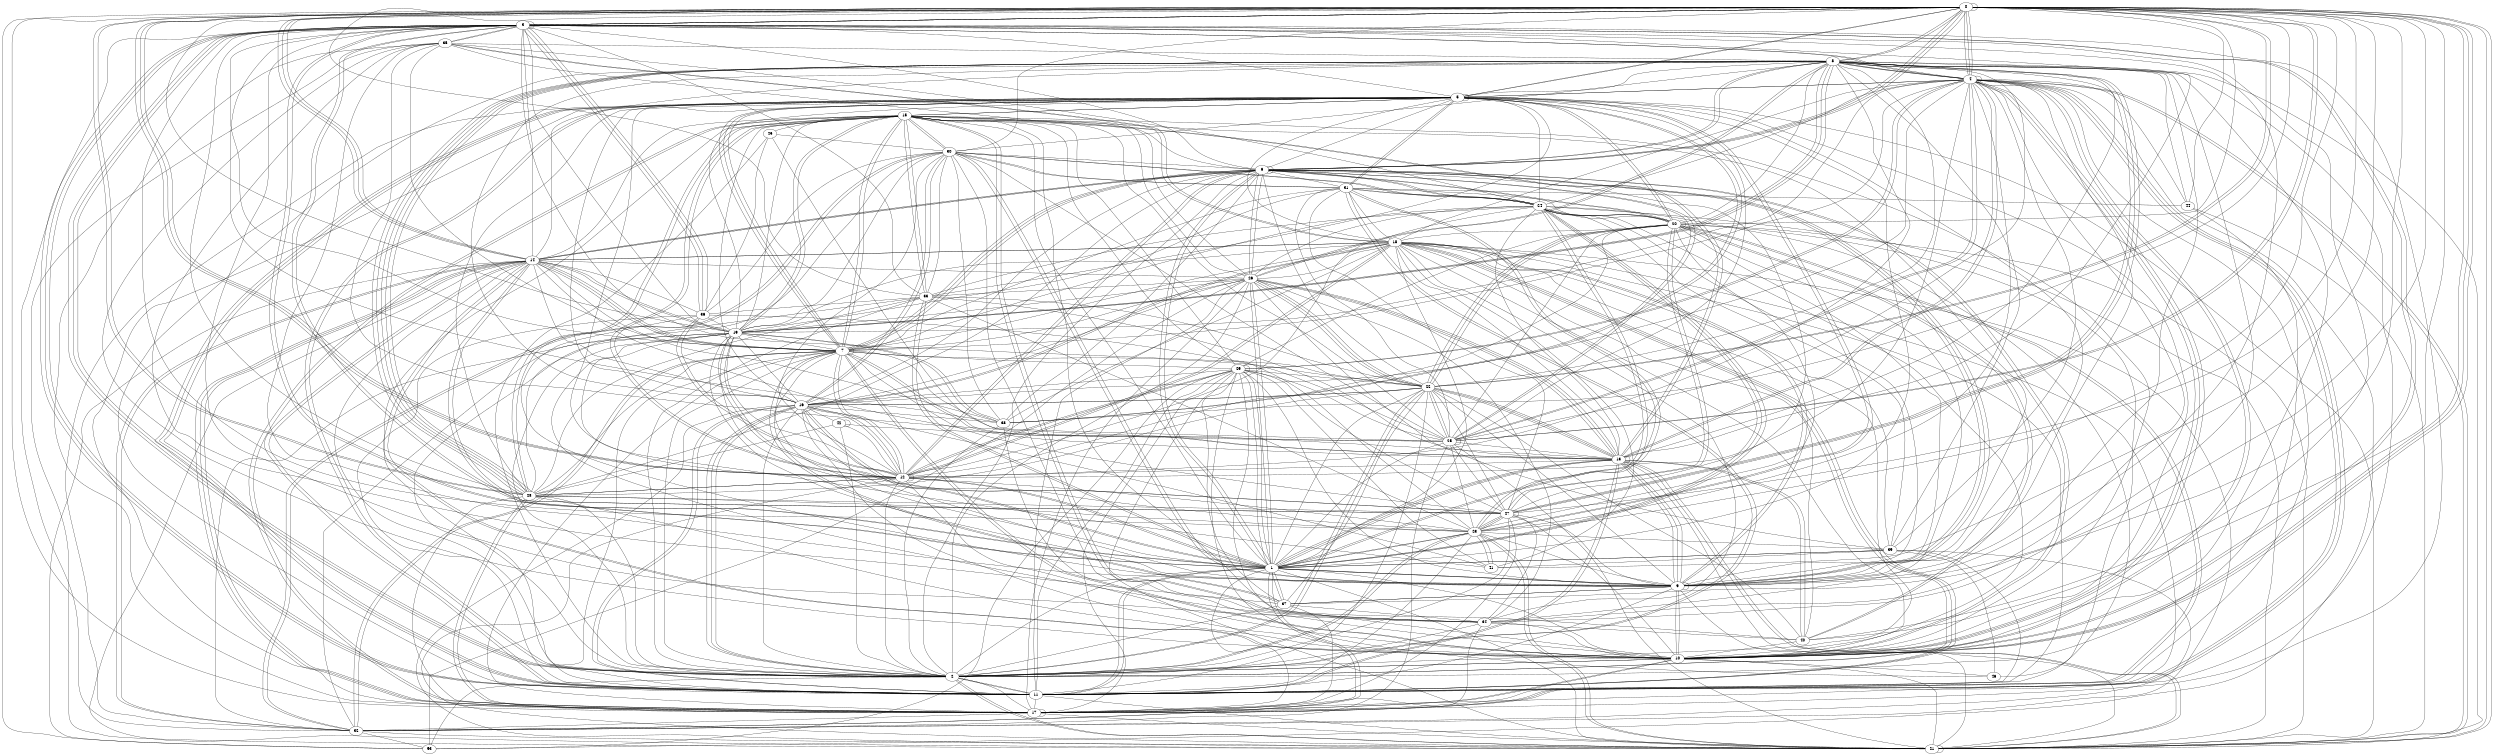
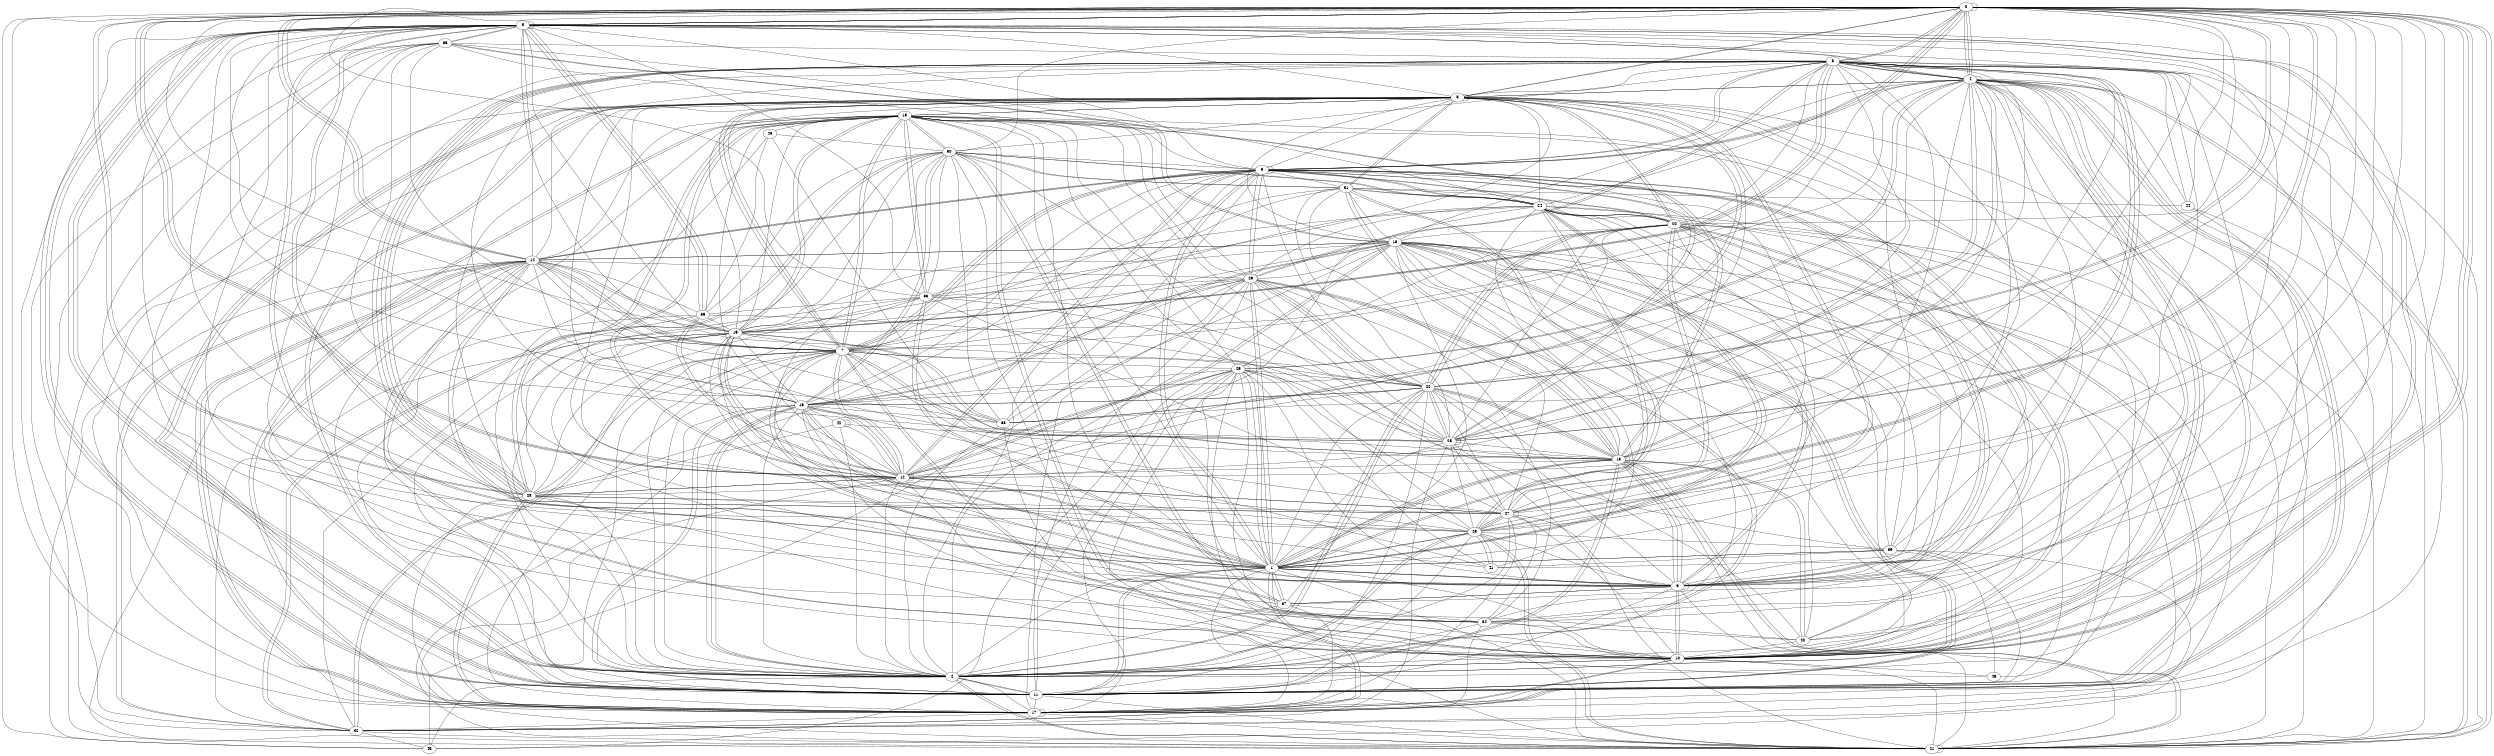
(429, 749) -> (429, 749)
